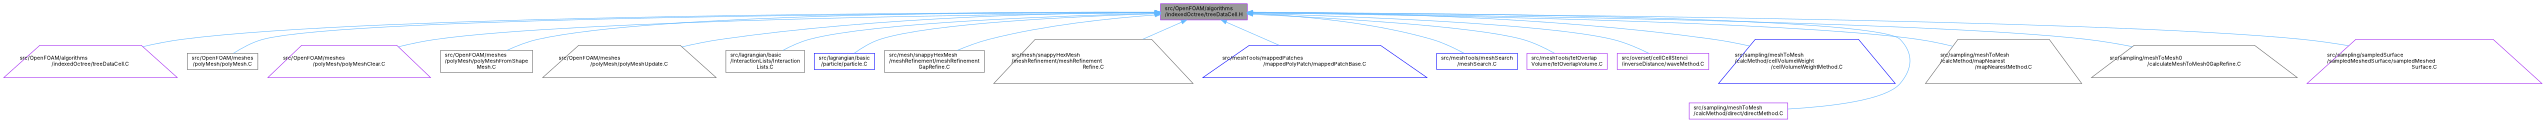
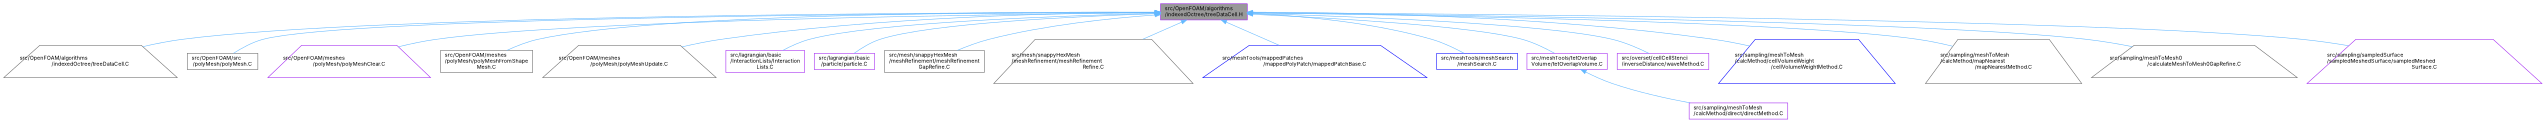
(1844, 29) -> (1637, 91)
(91, 61) -> (91, 61)
(223, 61) -> (223, 61)
(765, 61) -> (765, 61)
(844, 61) -> (844, 61)
